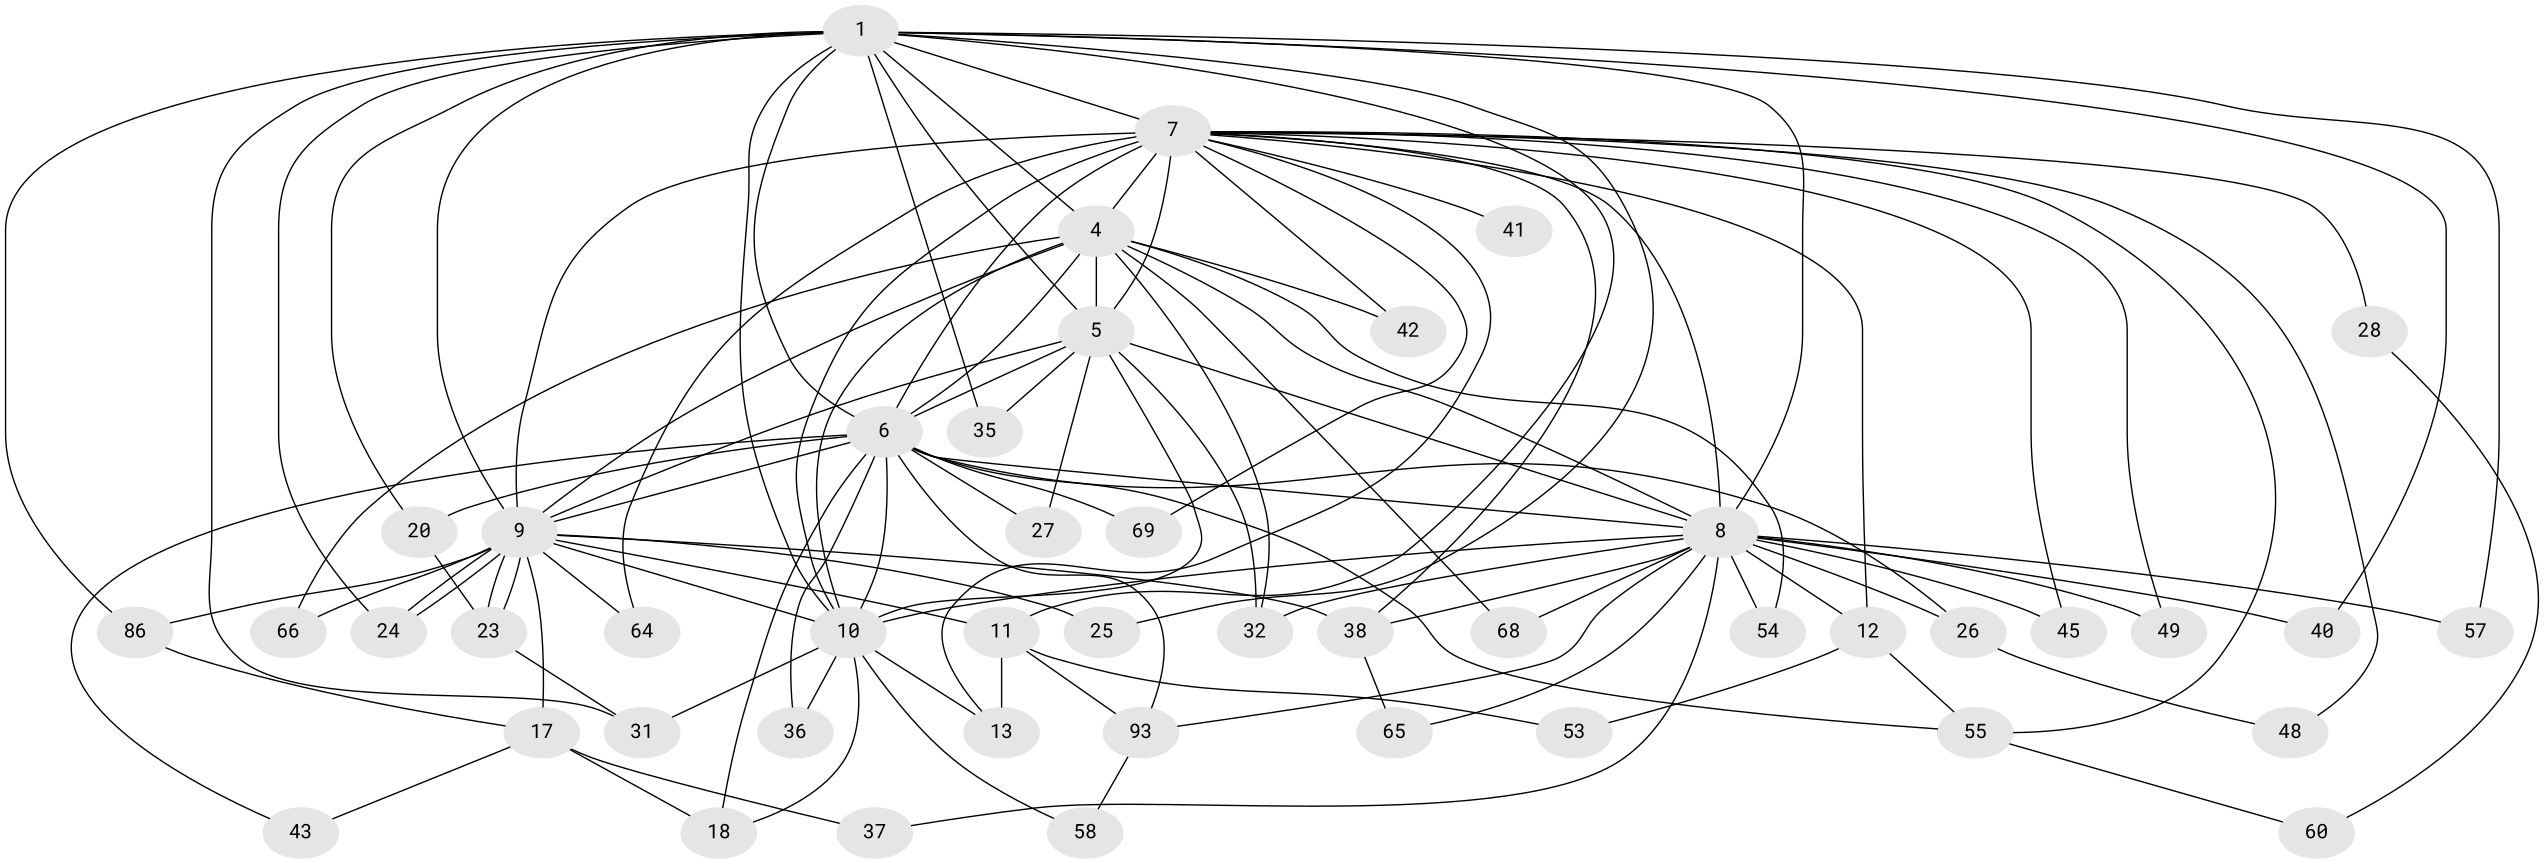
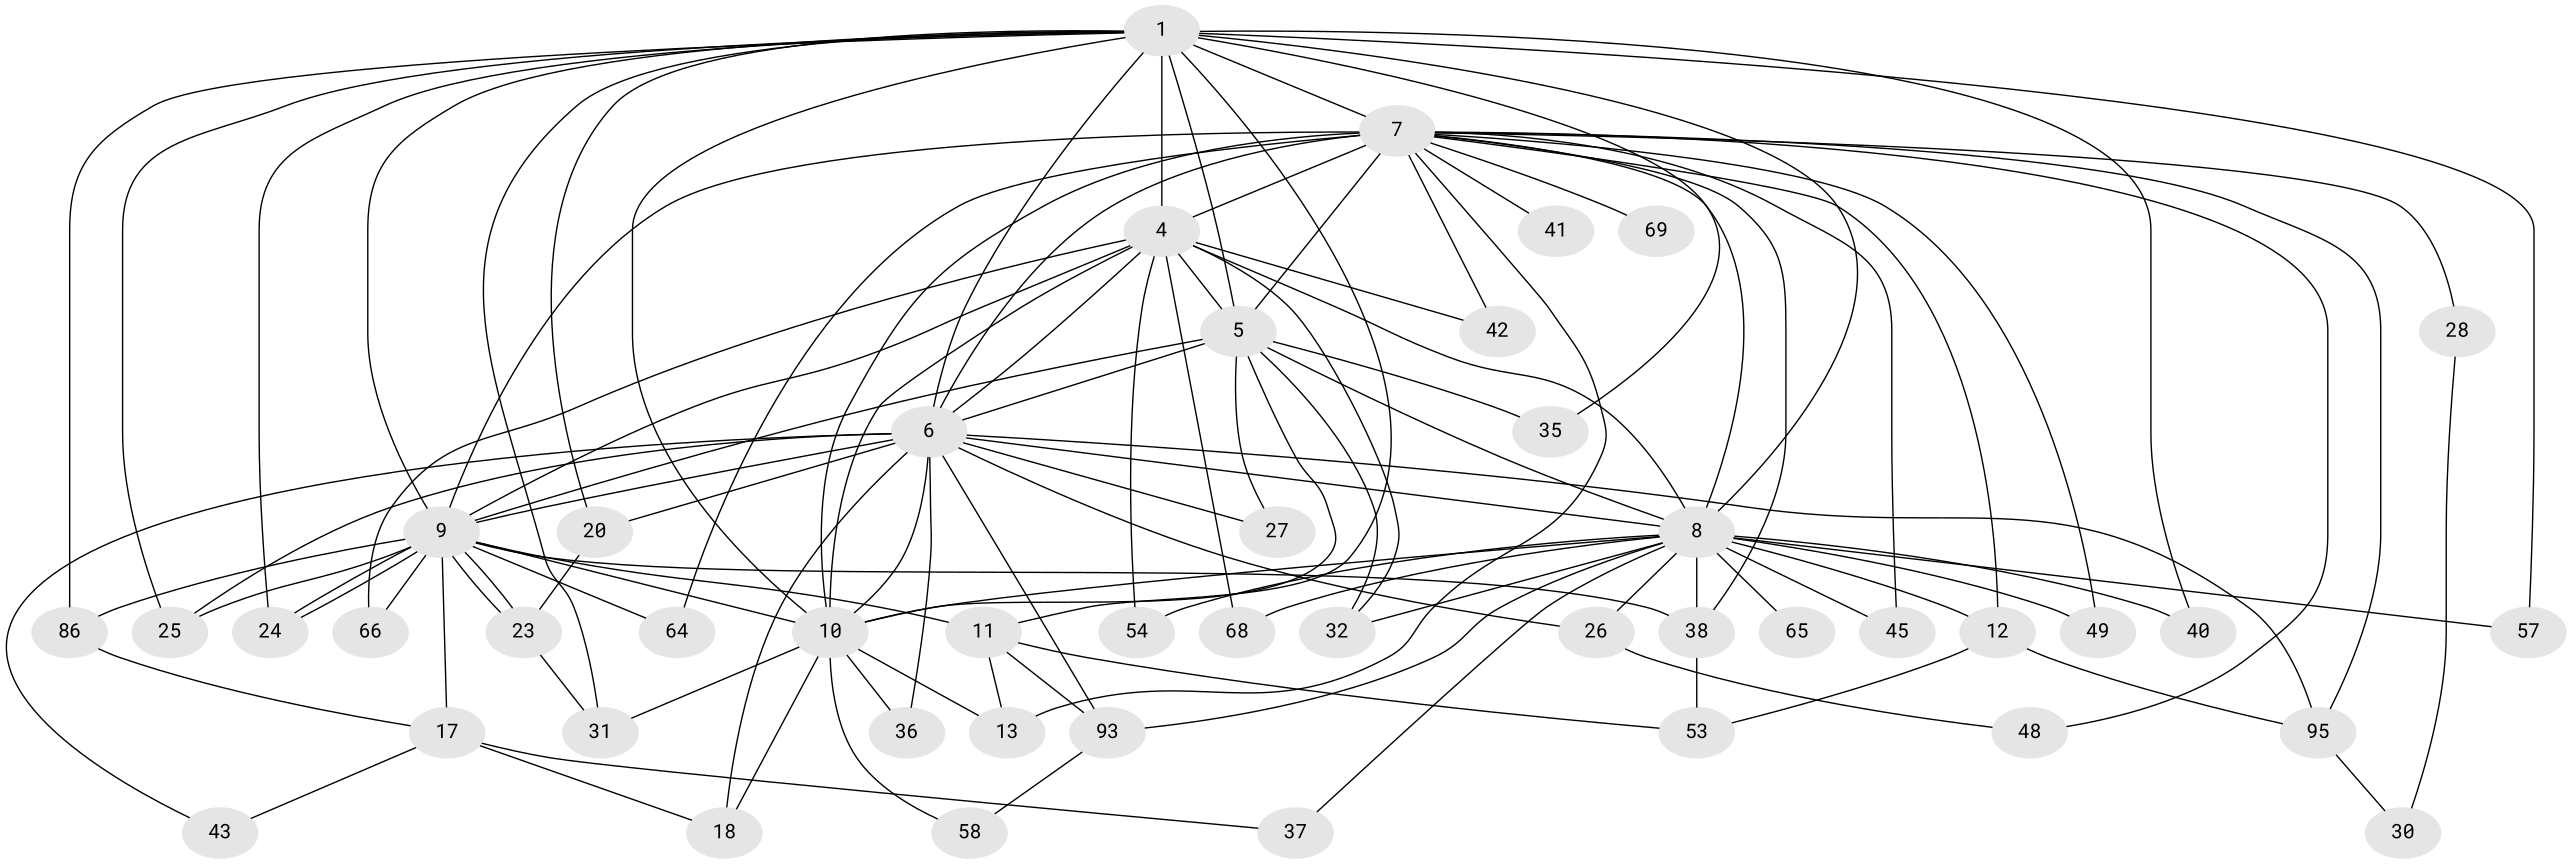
(1035, 487) -> (510, 476)
(1375, 683) -> (1697, 683)
(1975, 733) -> (2318, 733)
(2317, 833) -> (2403, 833)
